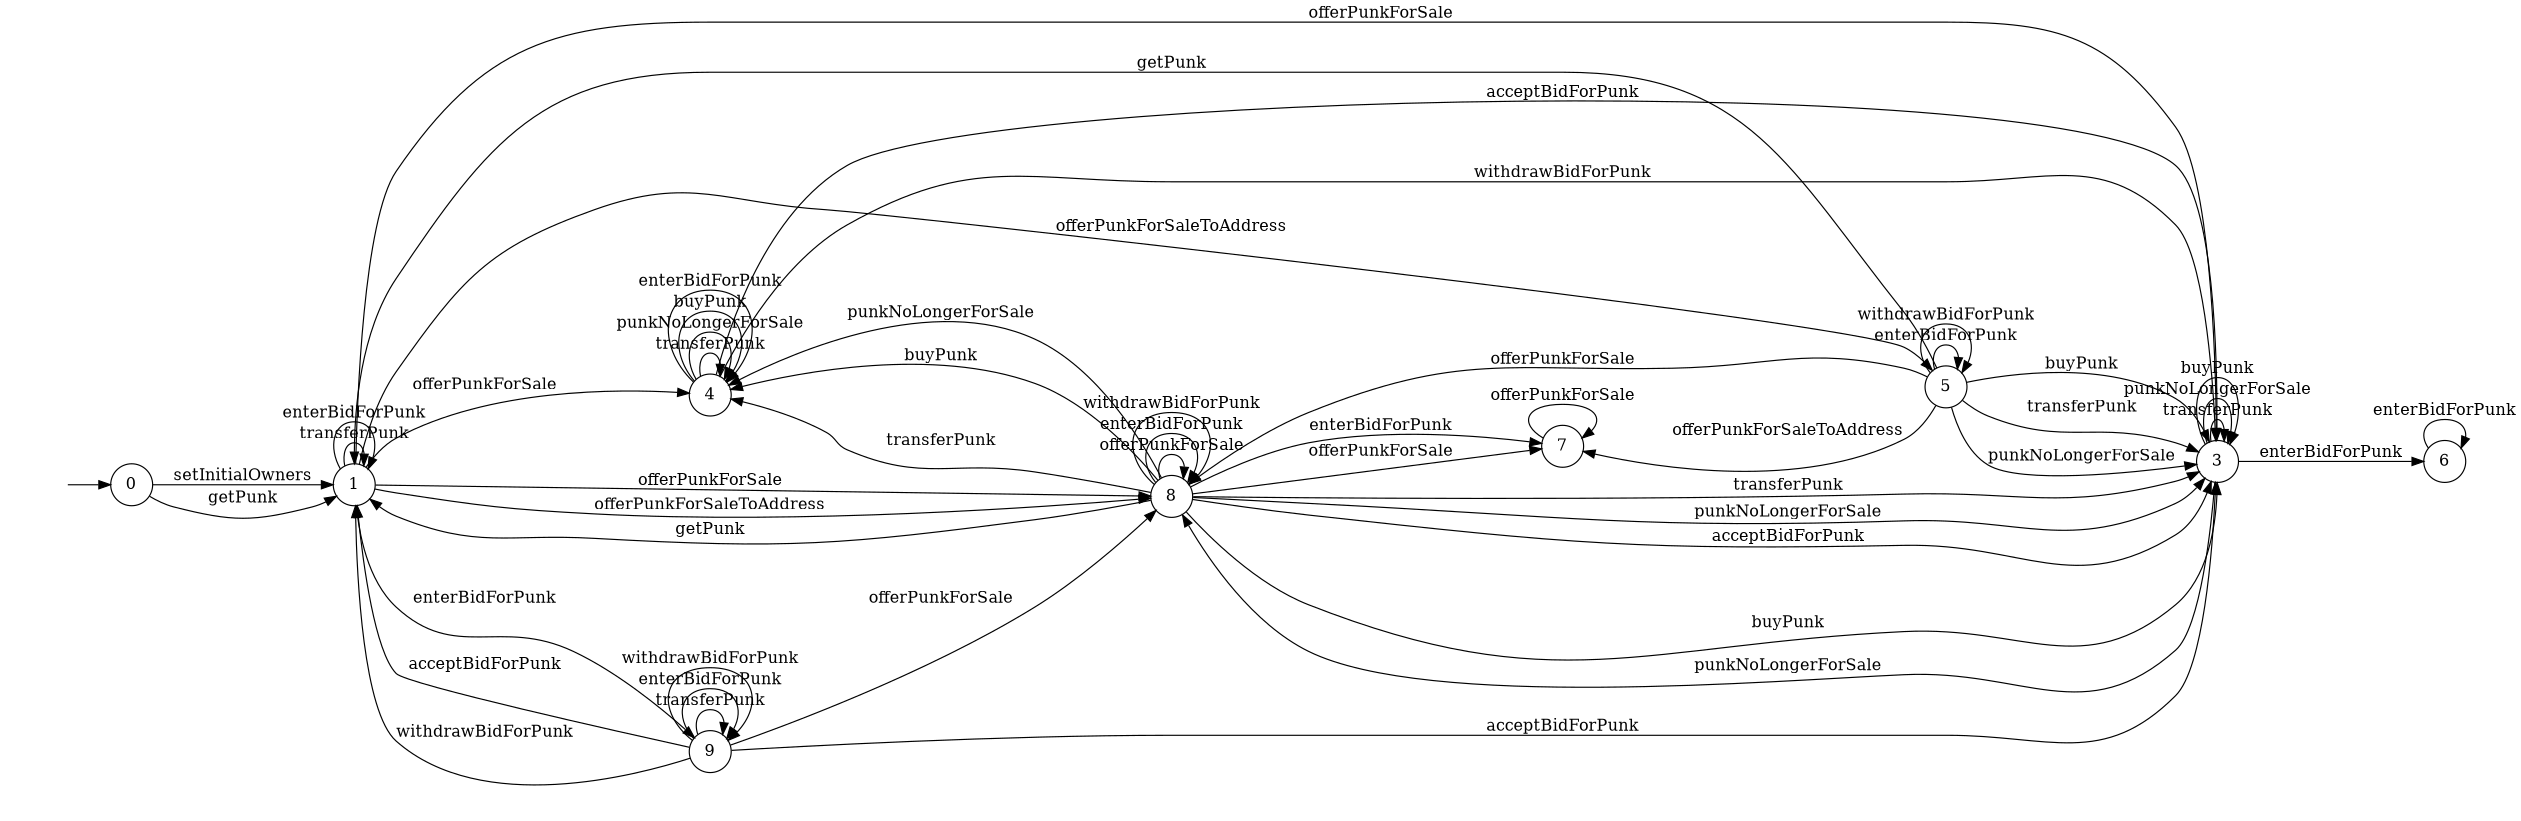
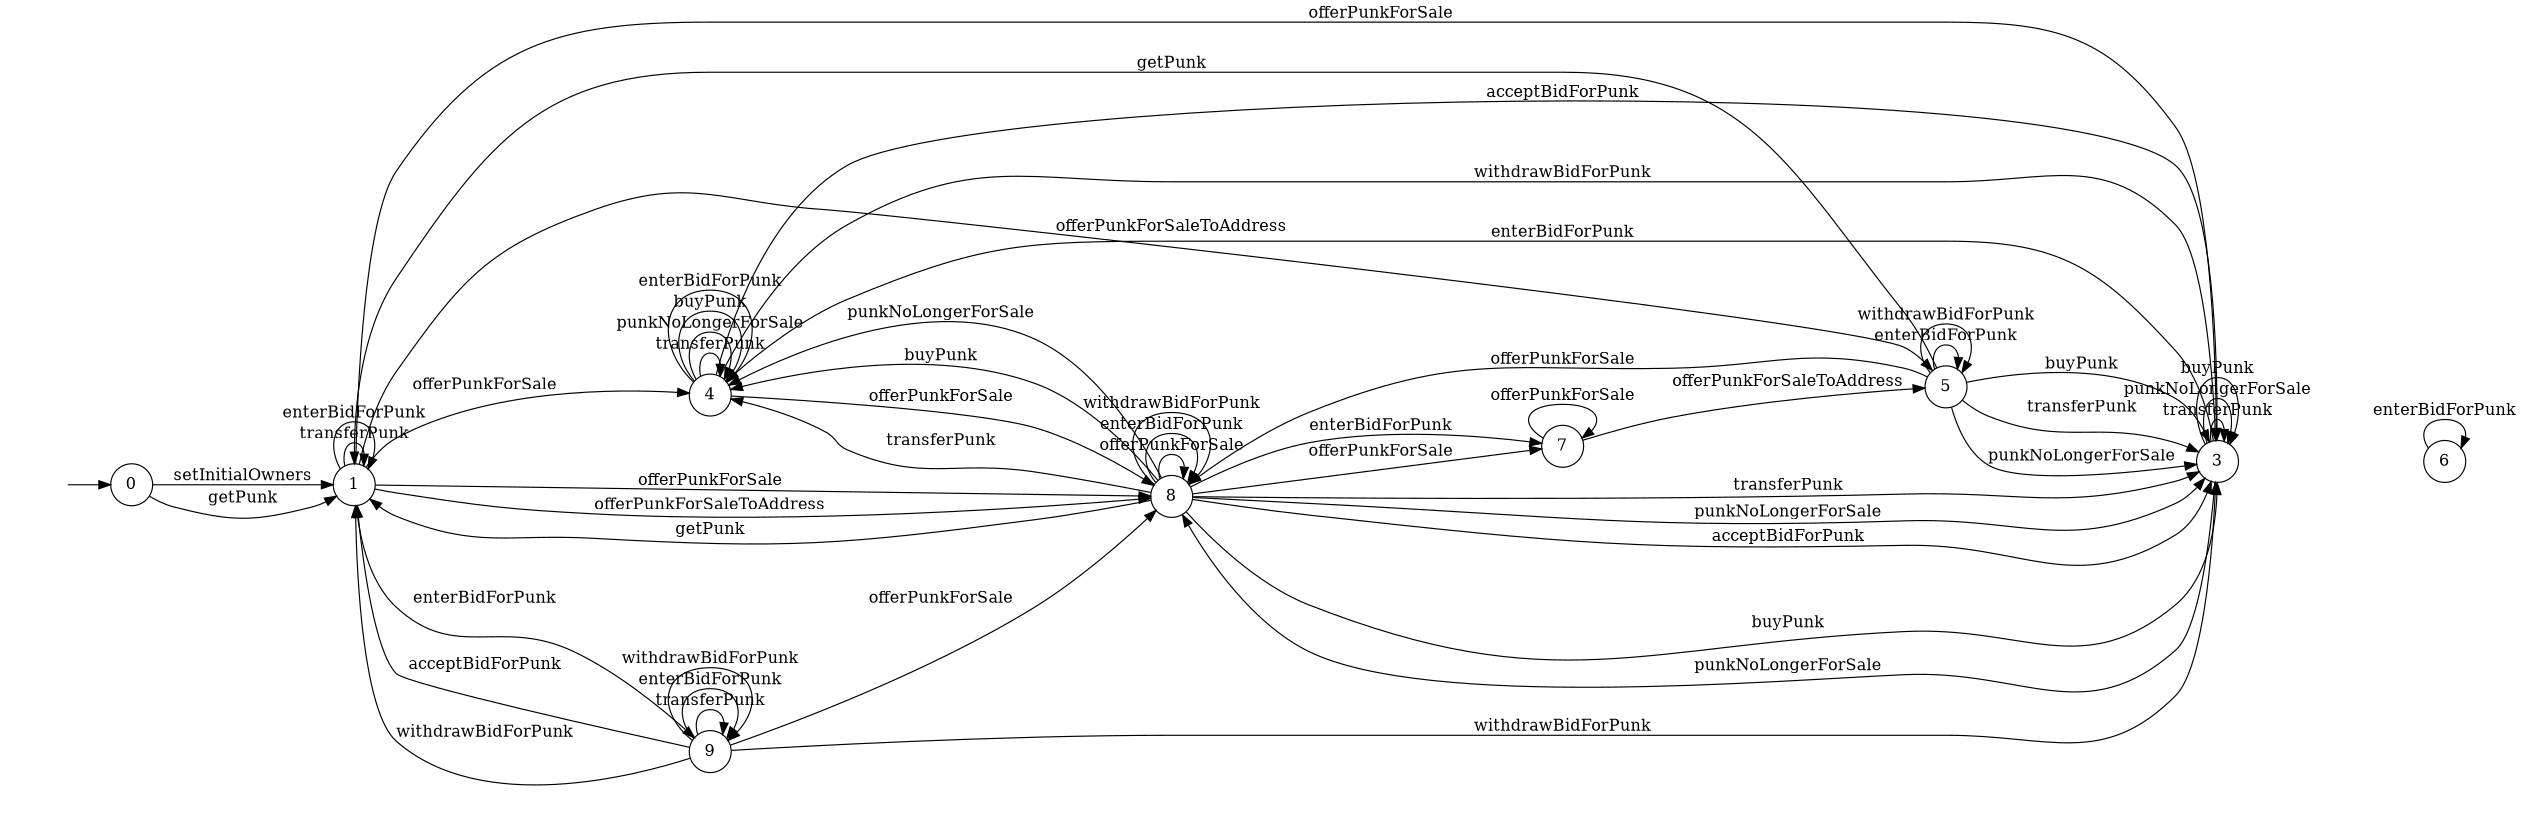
none -> (944, 413)
(2325, 461) -> (1507, 241)
(1775, 470) -> (1746, 405)
(1563, 727) -> (1563, 727)
